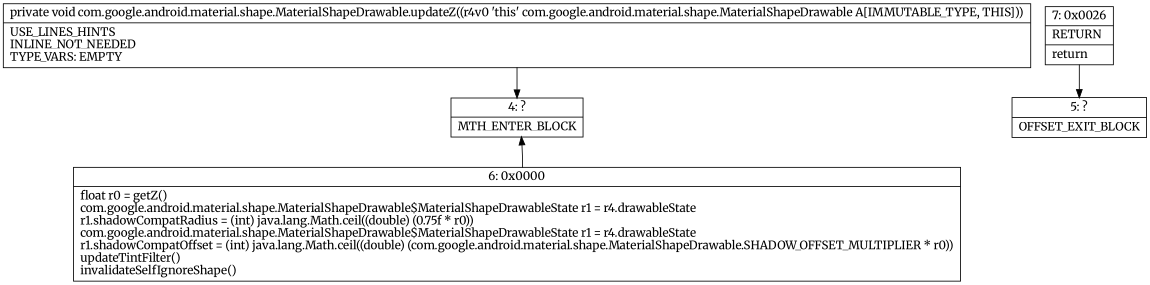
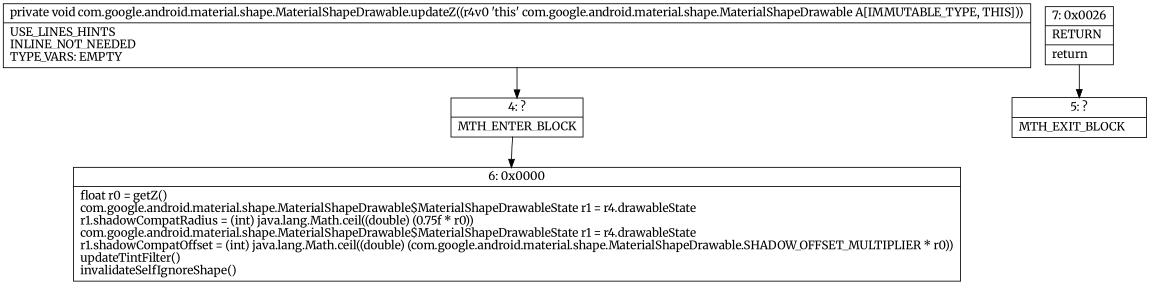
(1079, 127) -> (1072, 127)
(522, 156) -> (512, 148)
